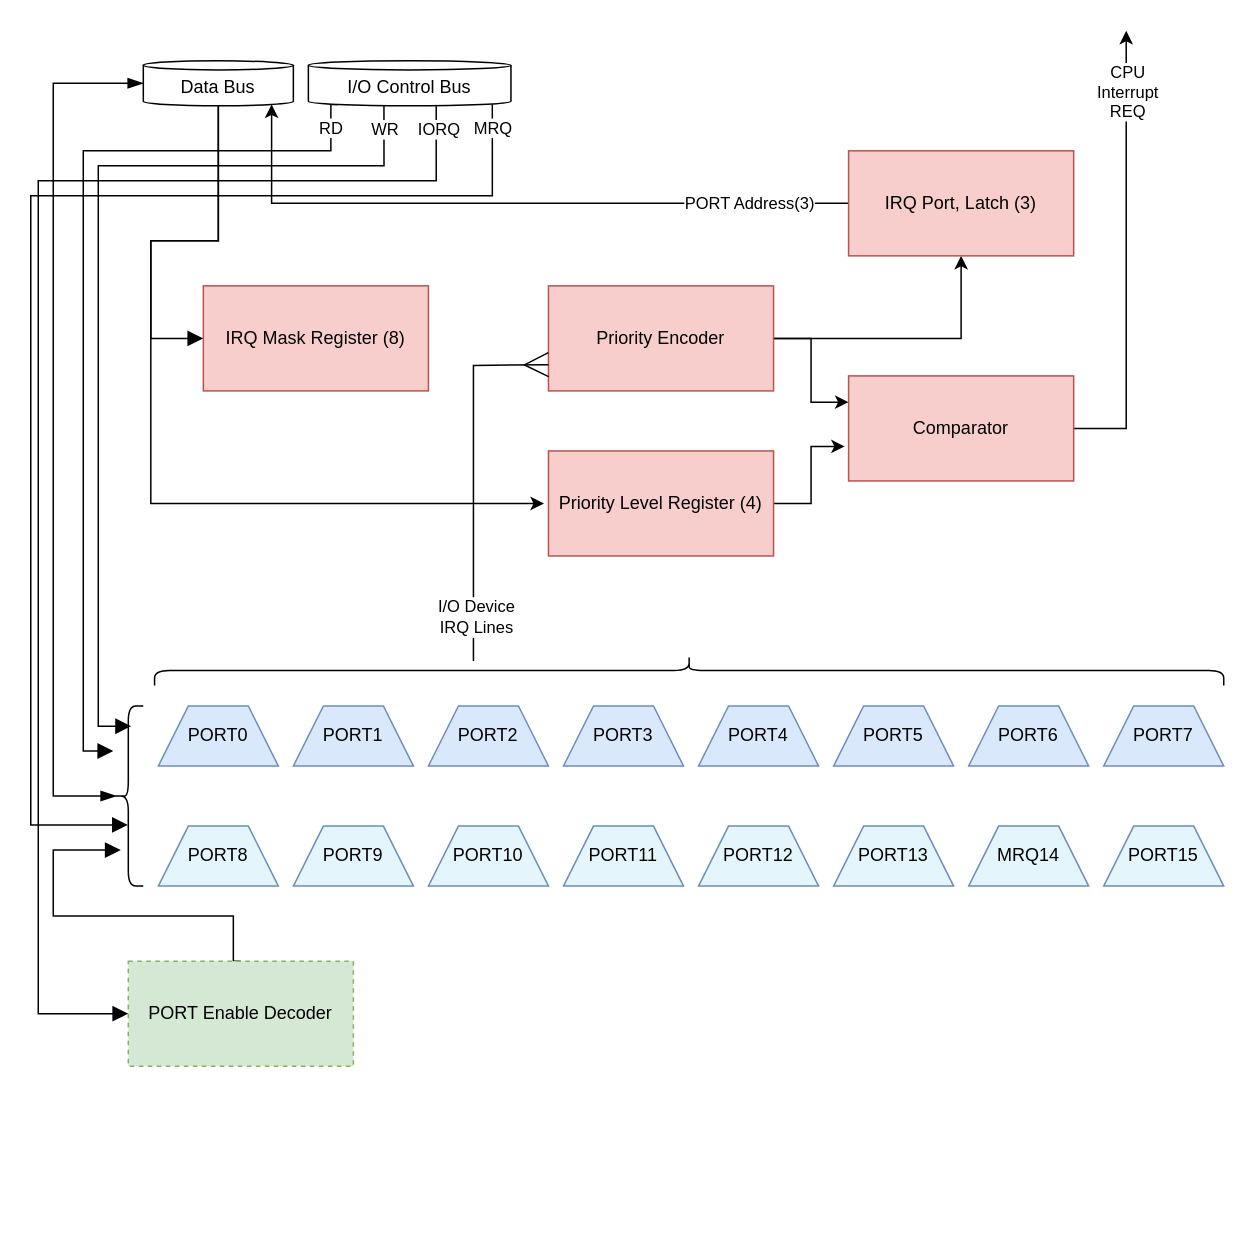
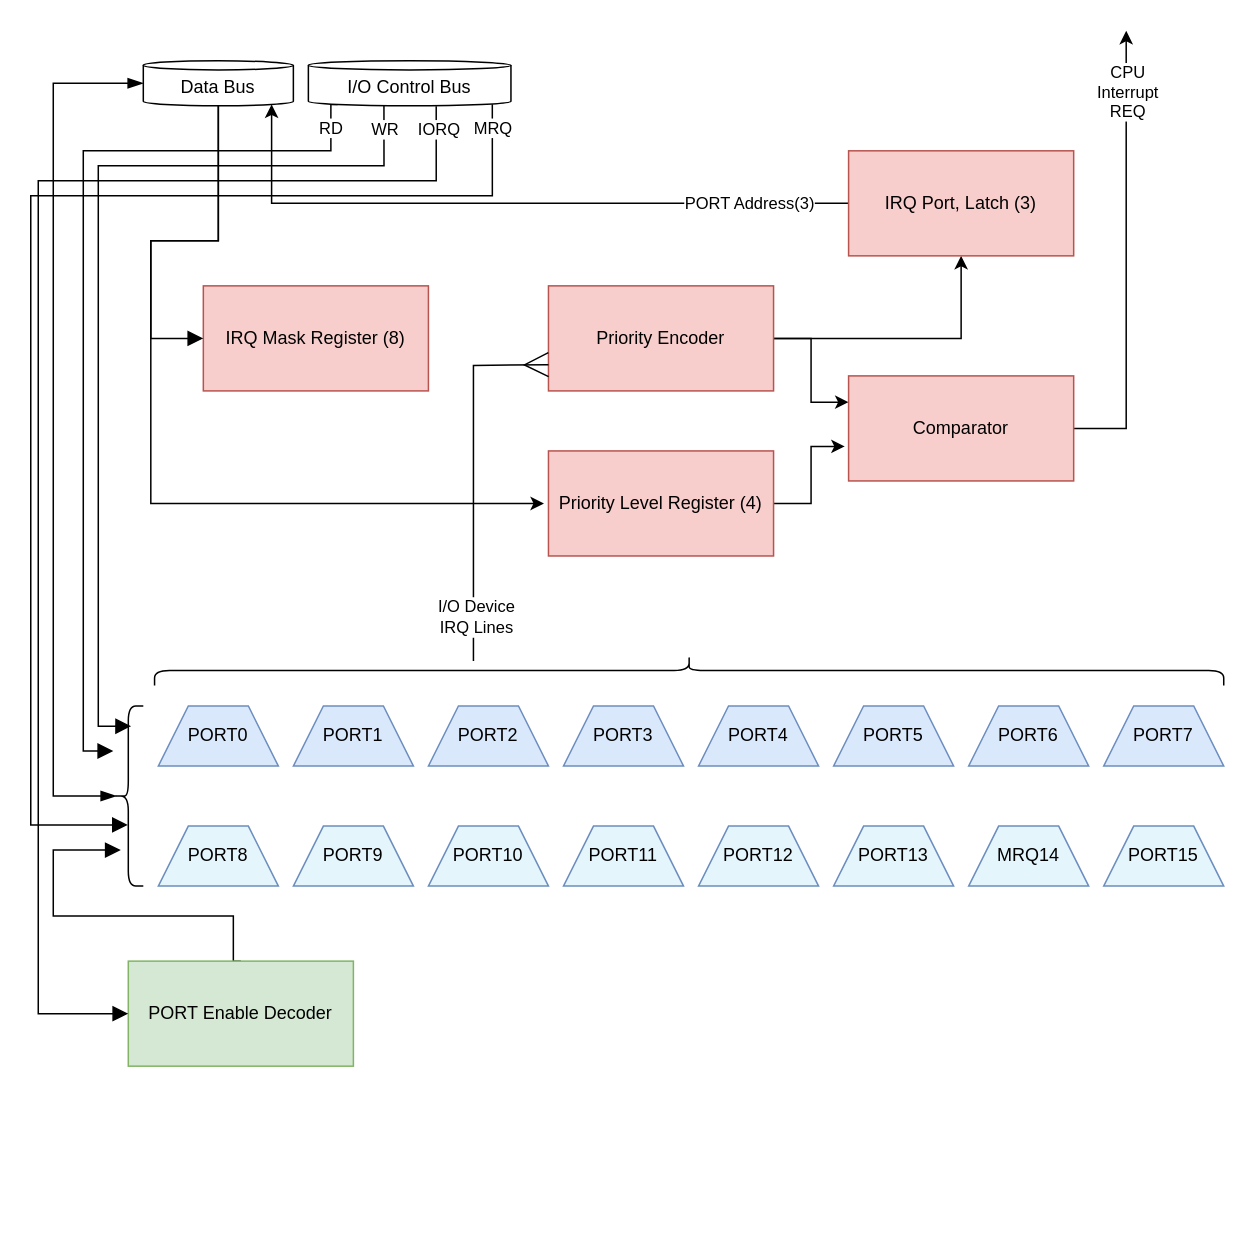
(241, 1013) -> (241, 1013)
